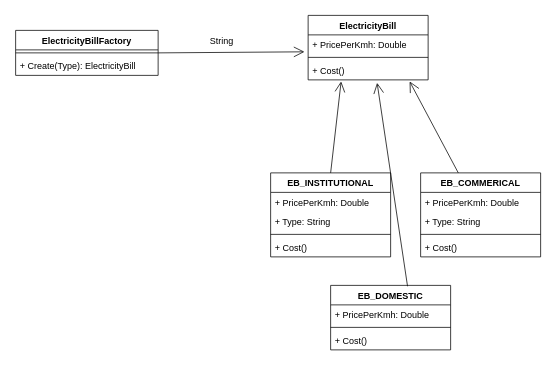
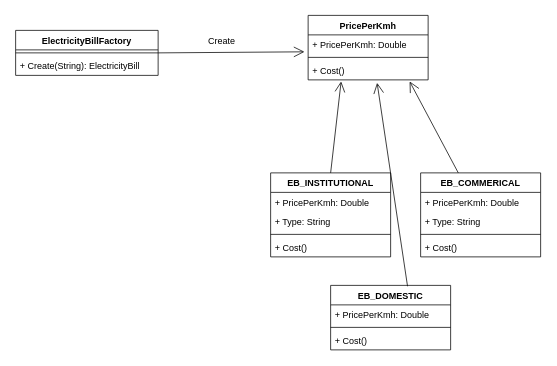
(368, 26) -> (368, 26)
(222, 42) -> (222, 42)
(87, 66) -> (91, 66)
